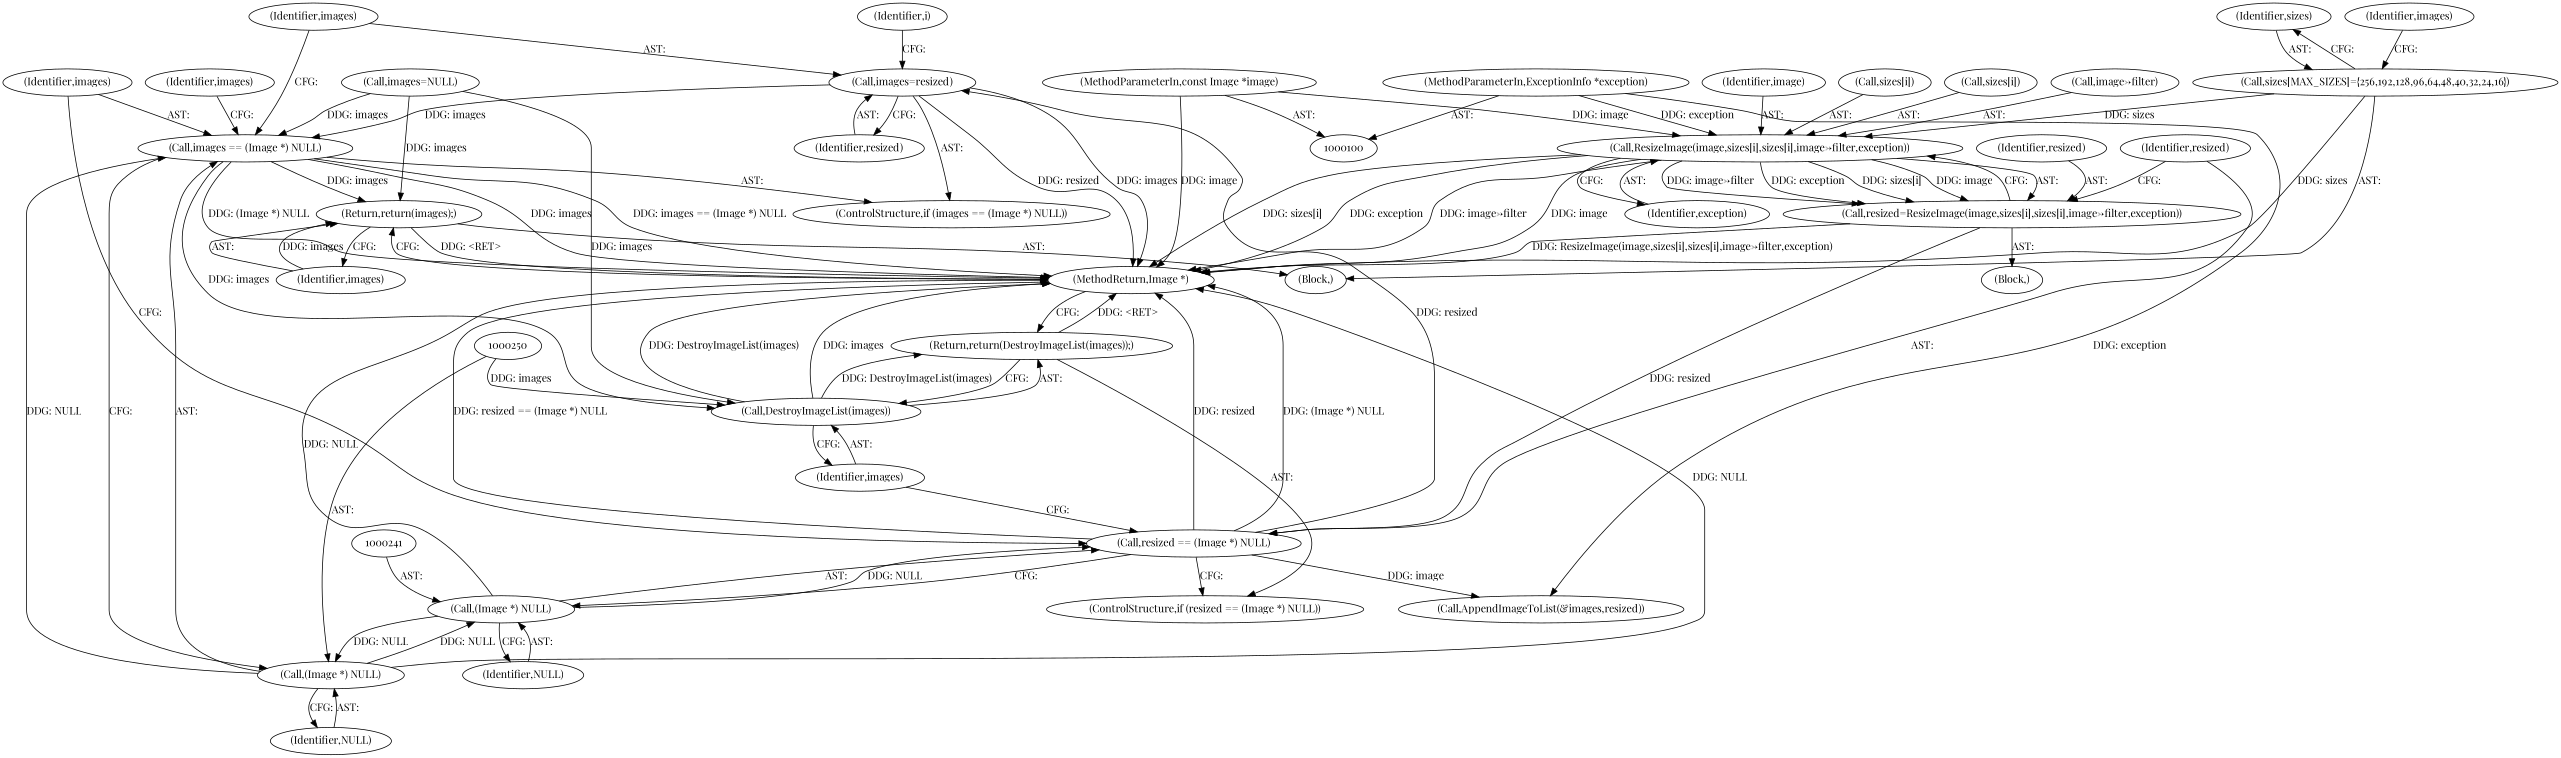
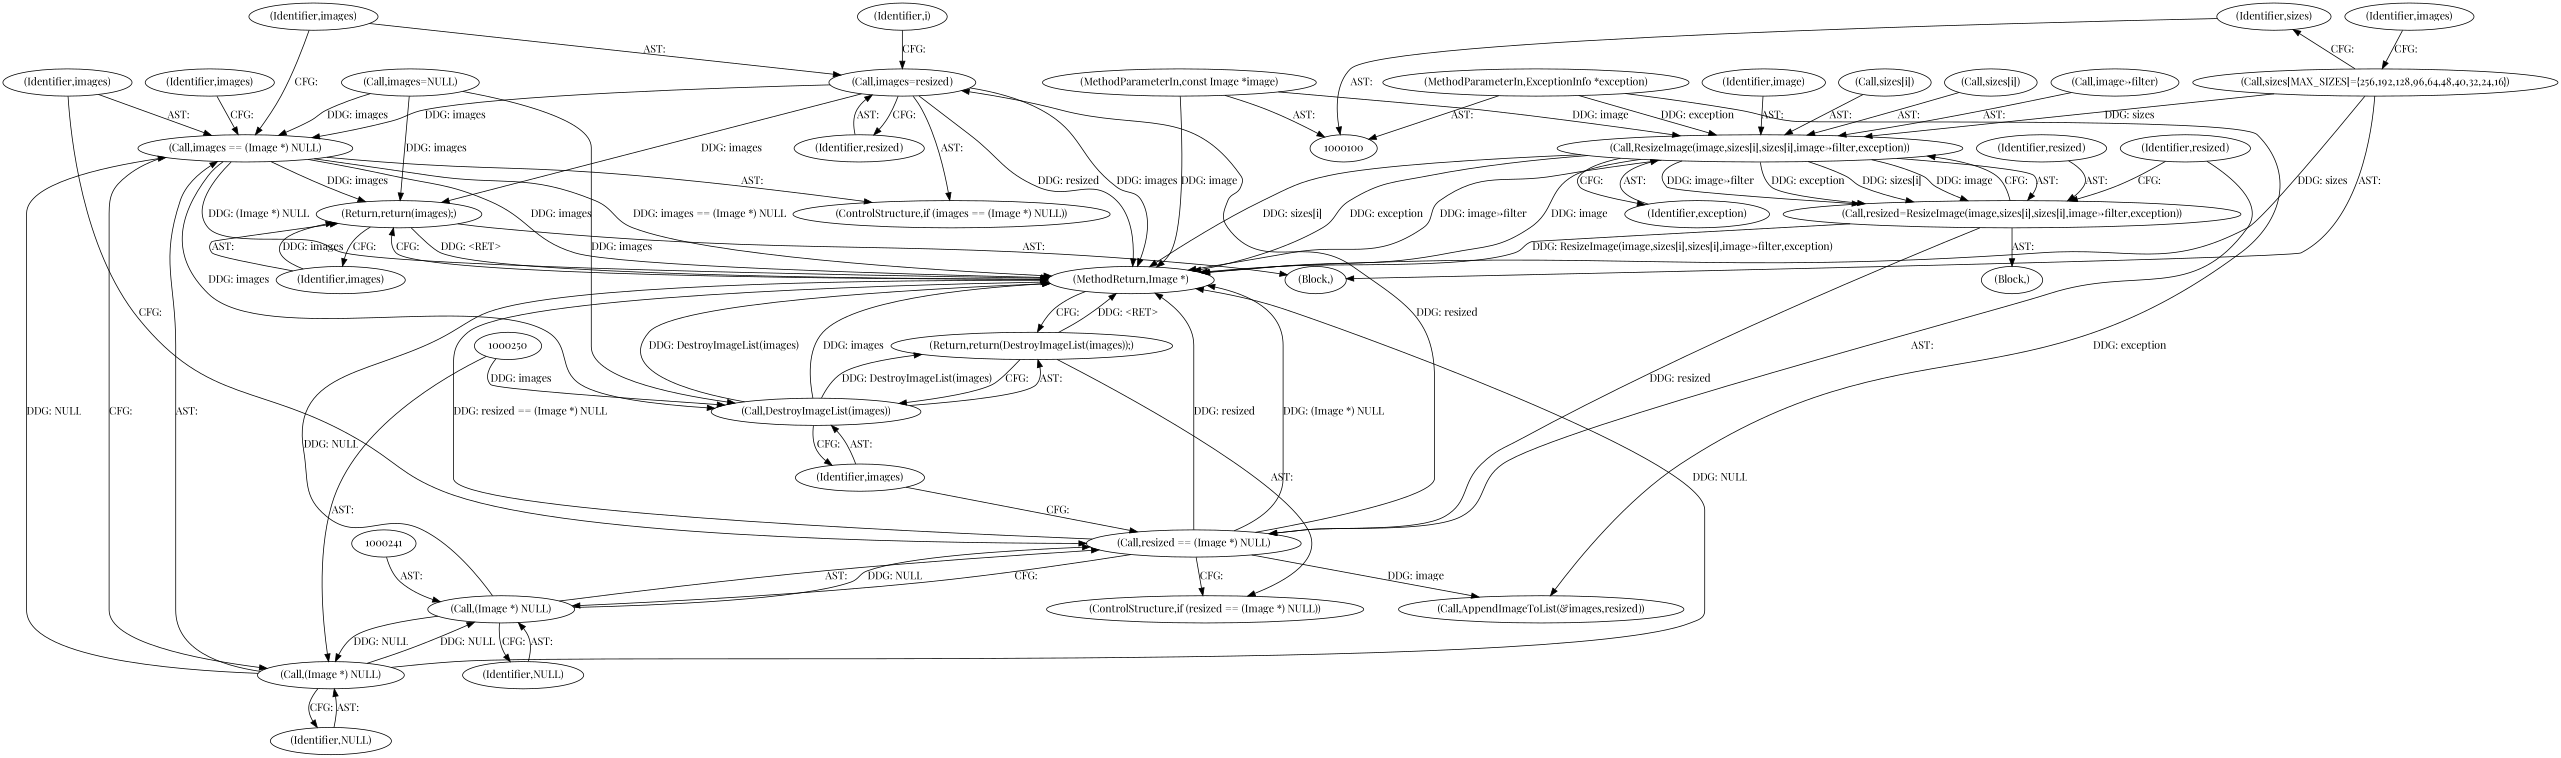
(2286, 52) -> (1752, 33)
none -> (655, 147)
